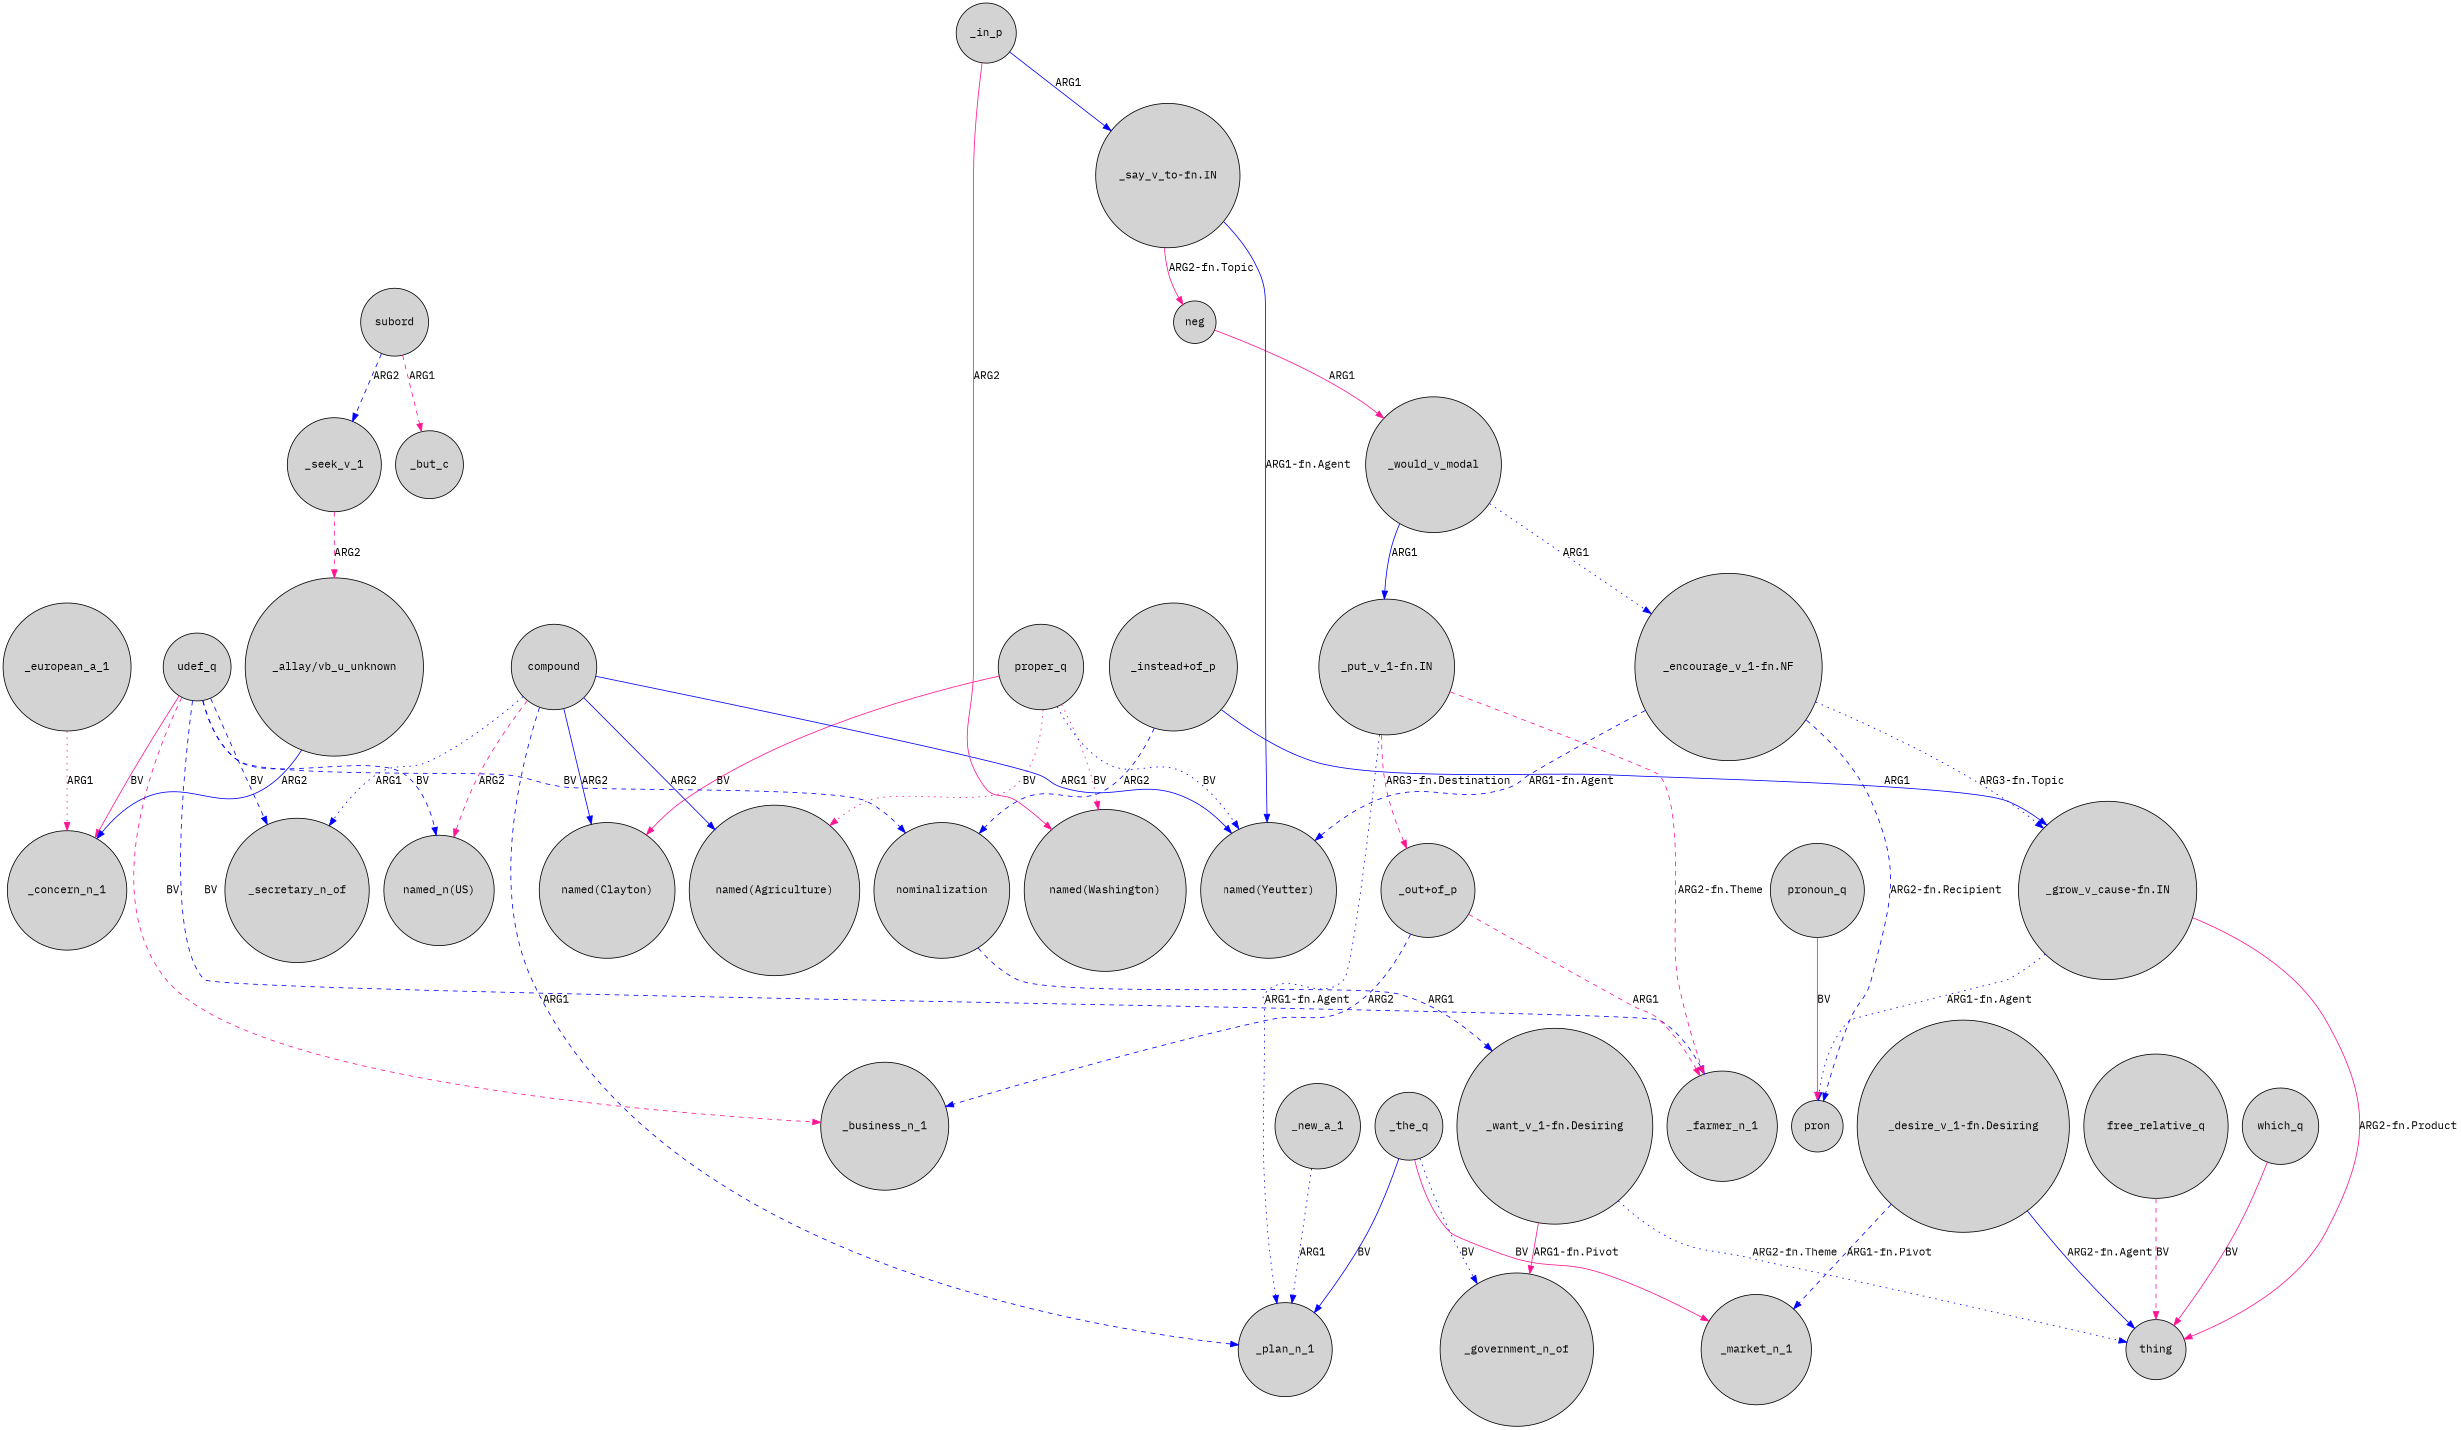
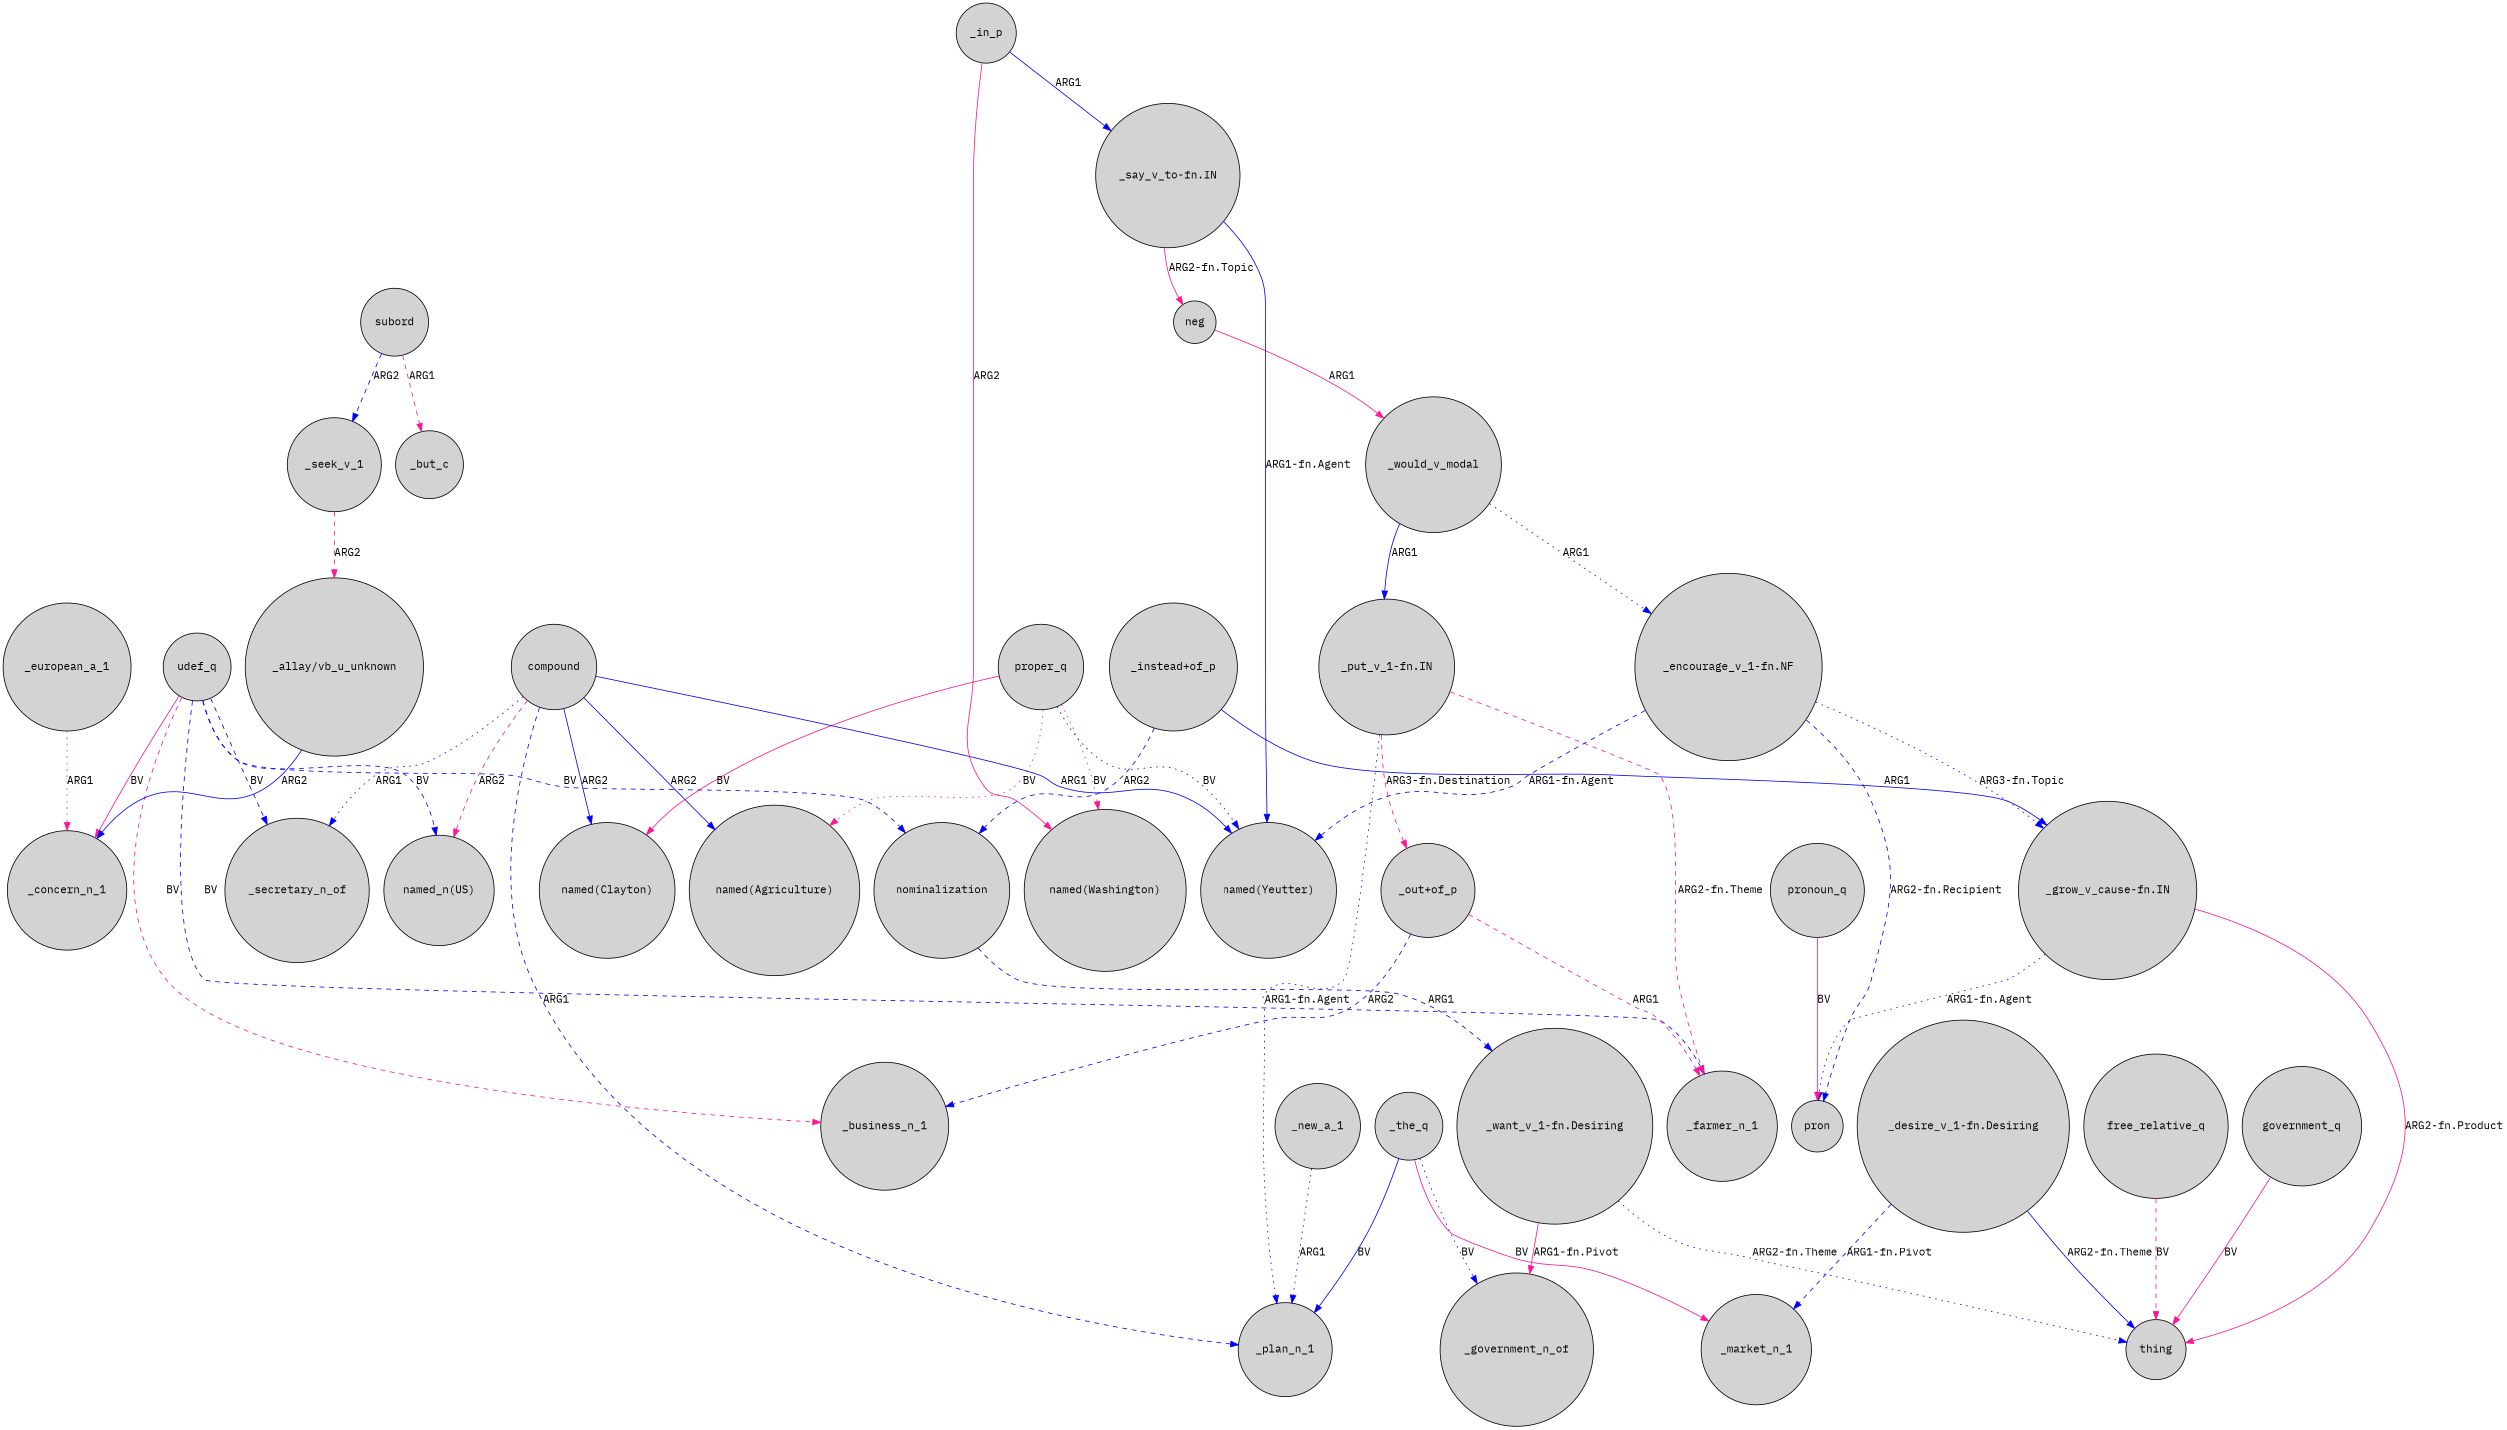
(2281, 1126) -> (2302, 1126)
(2110, 1253) -> (2110, 1253)
